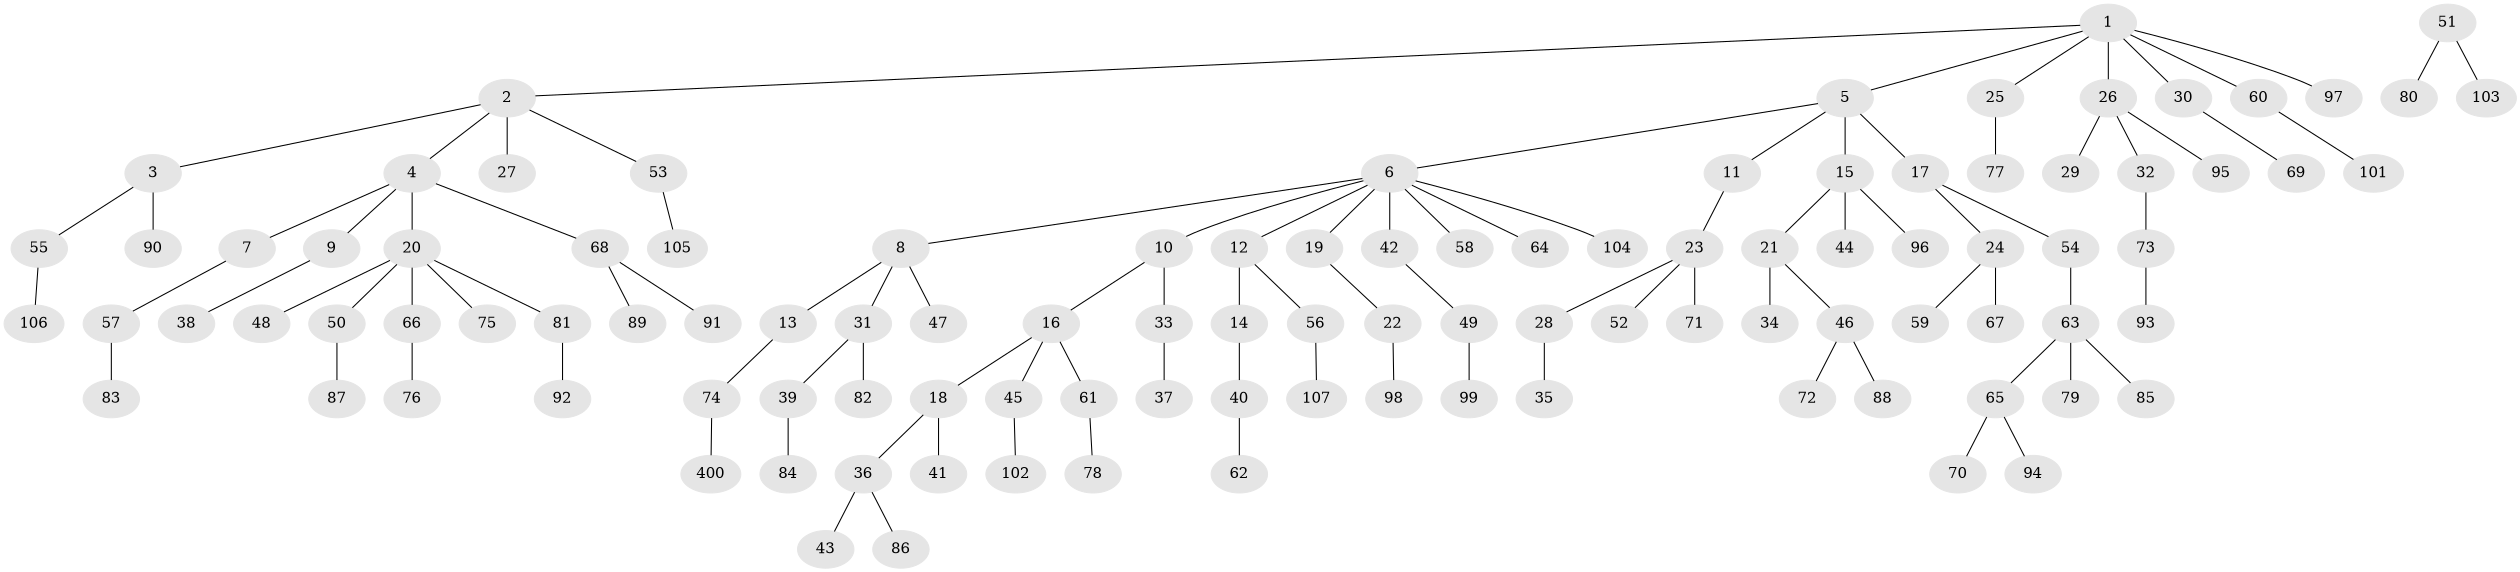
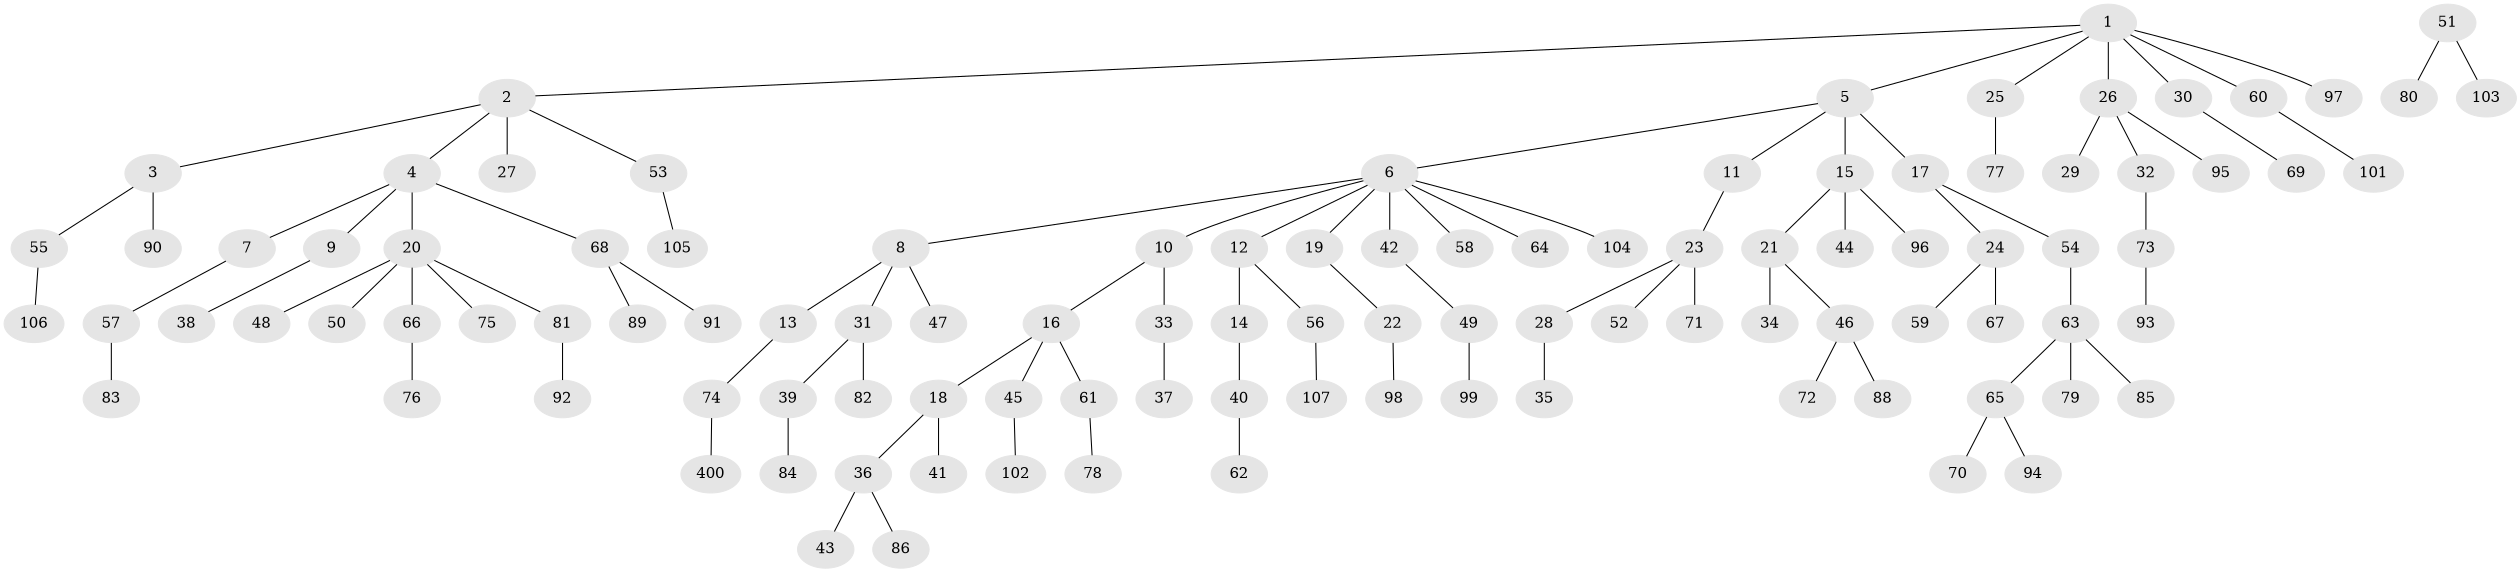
(337, 399) -> none
